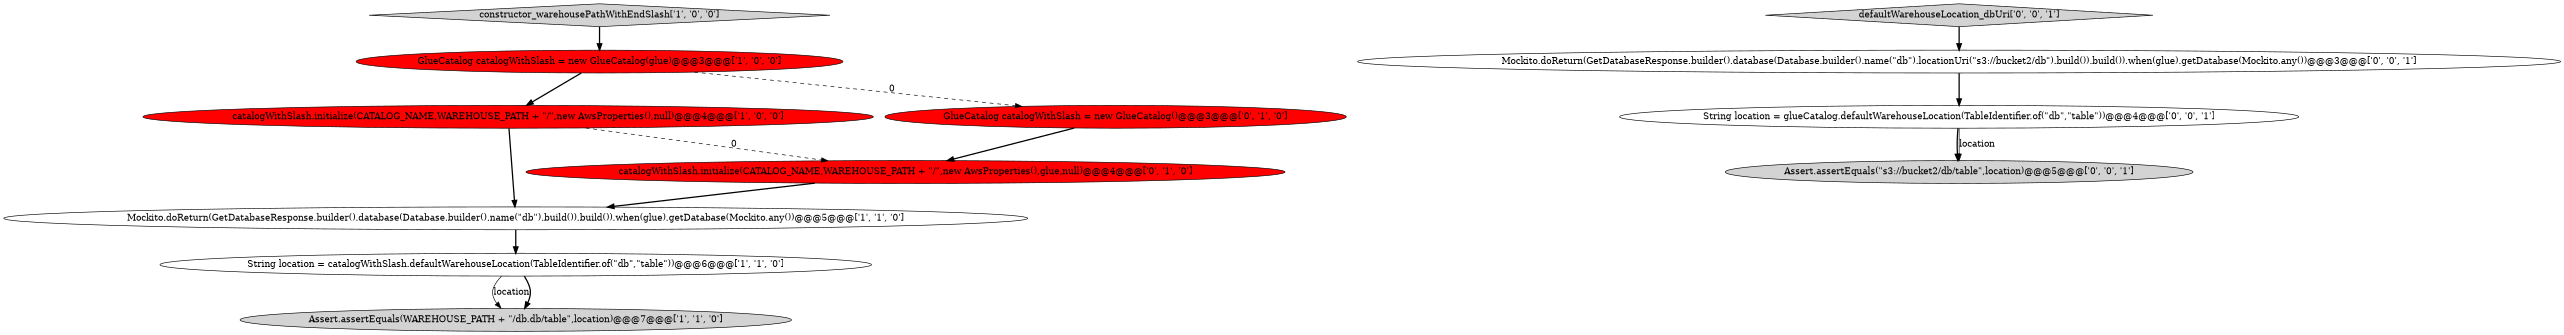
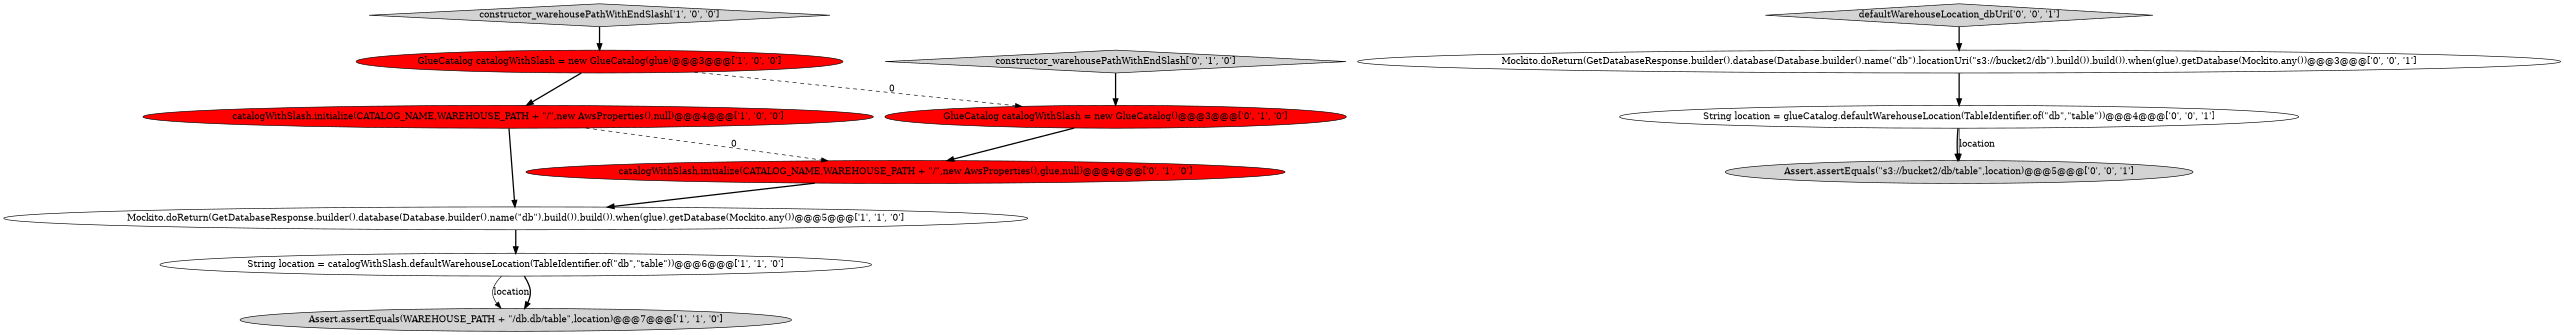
none -> (1116, 62)
